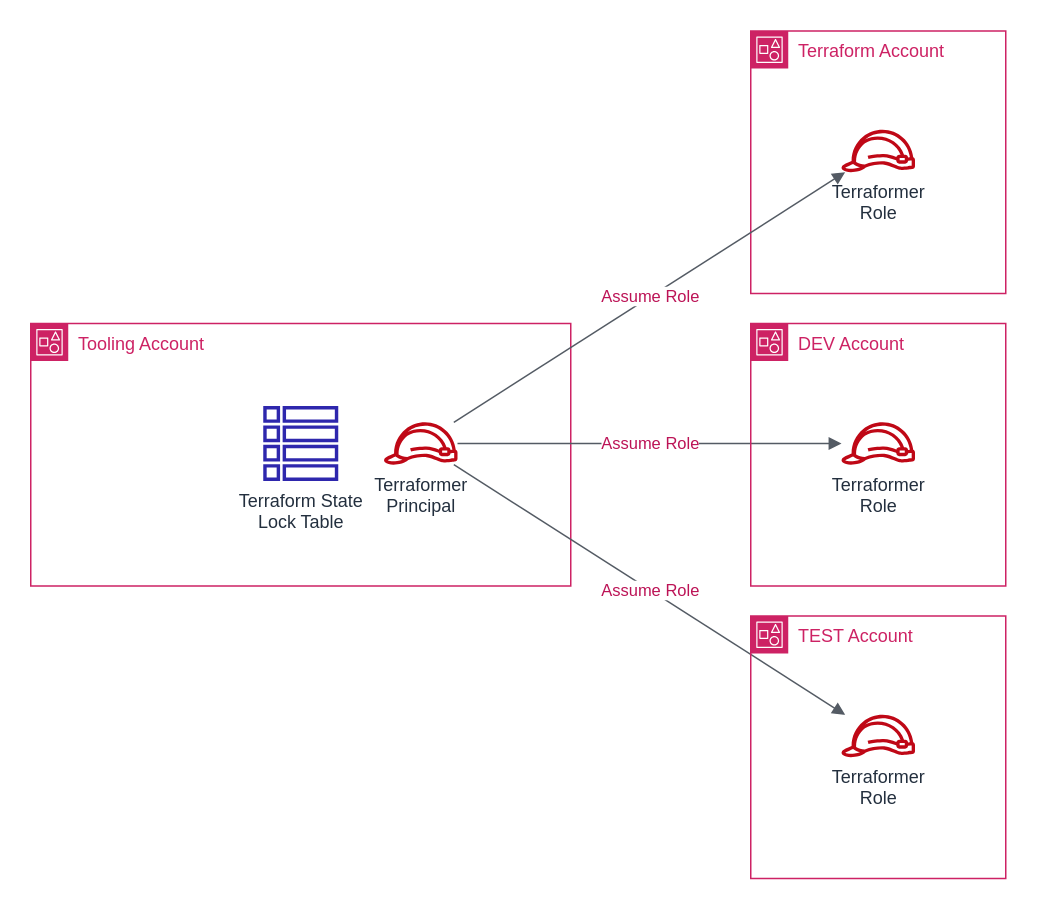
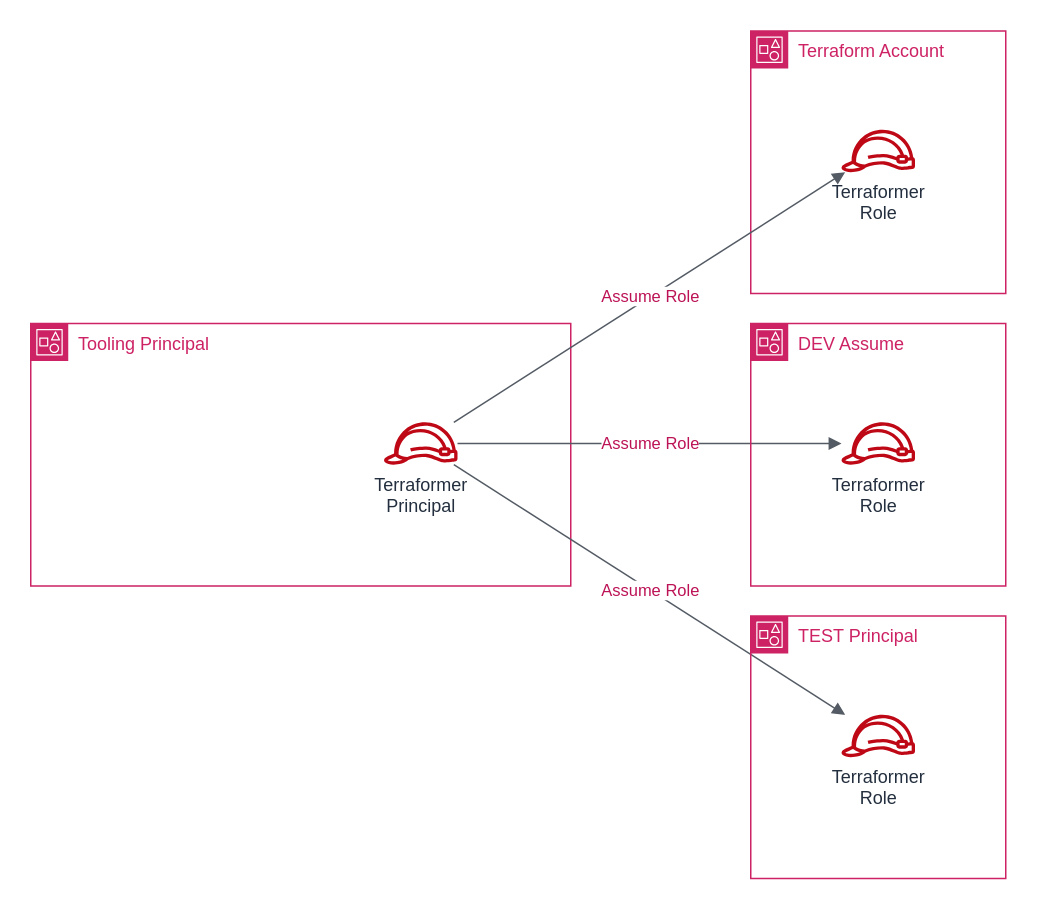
(147, 345) -> (150, 345)
(852, 345) -> (847, 345)
(301, 443) -> none
(857, 637) -> (860, 637)
